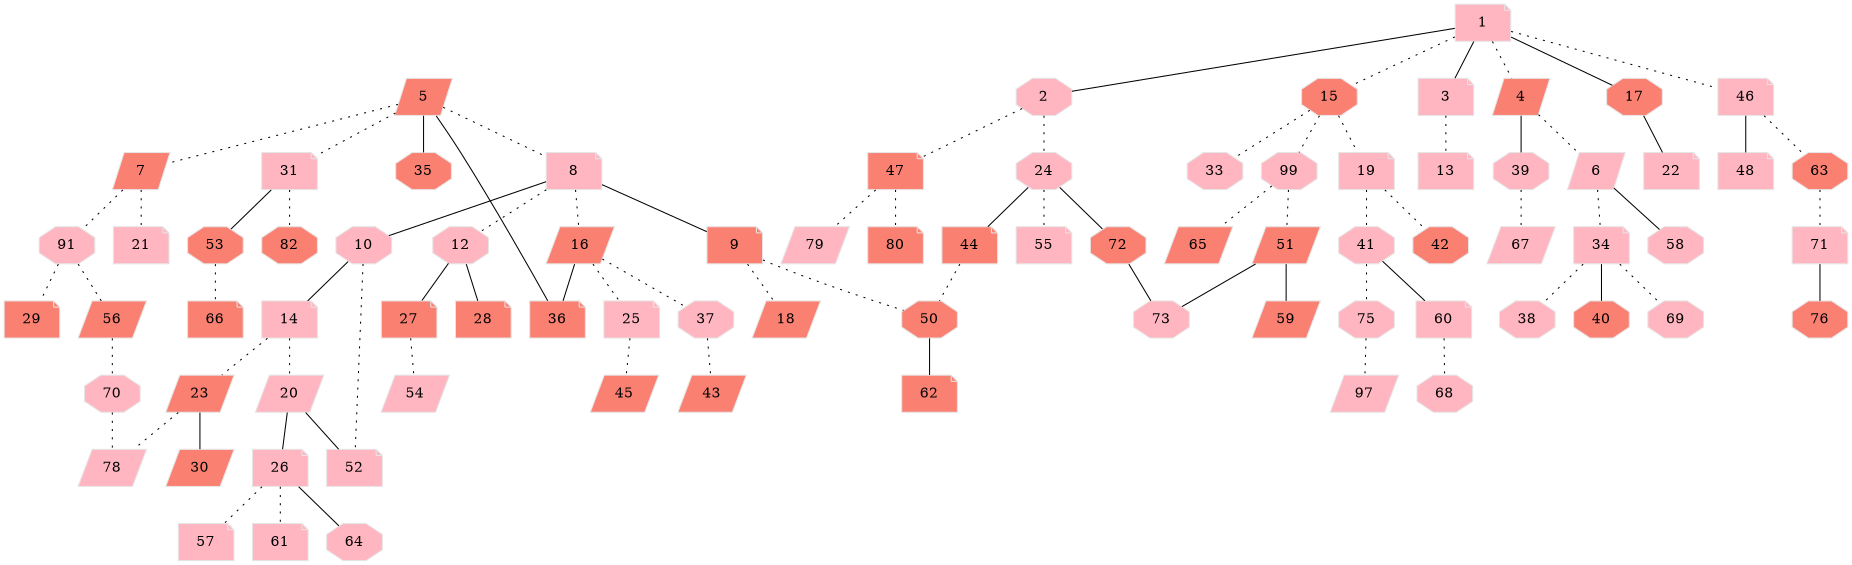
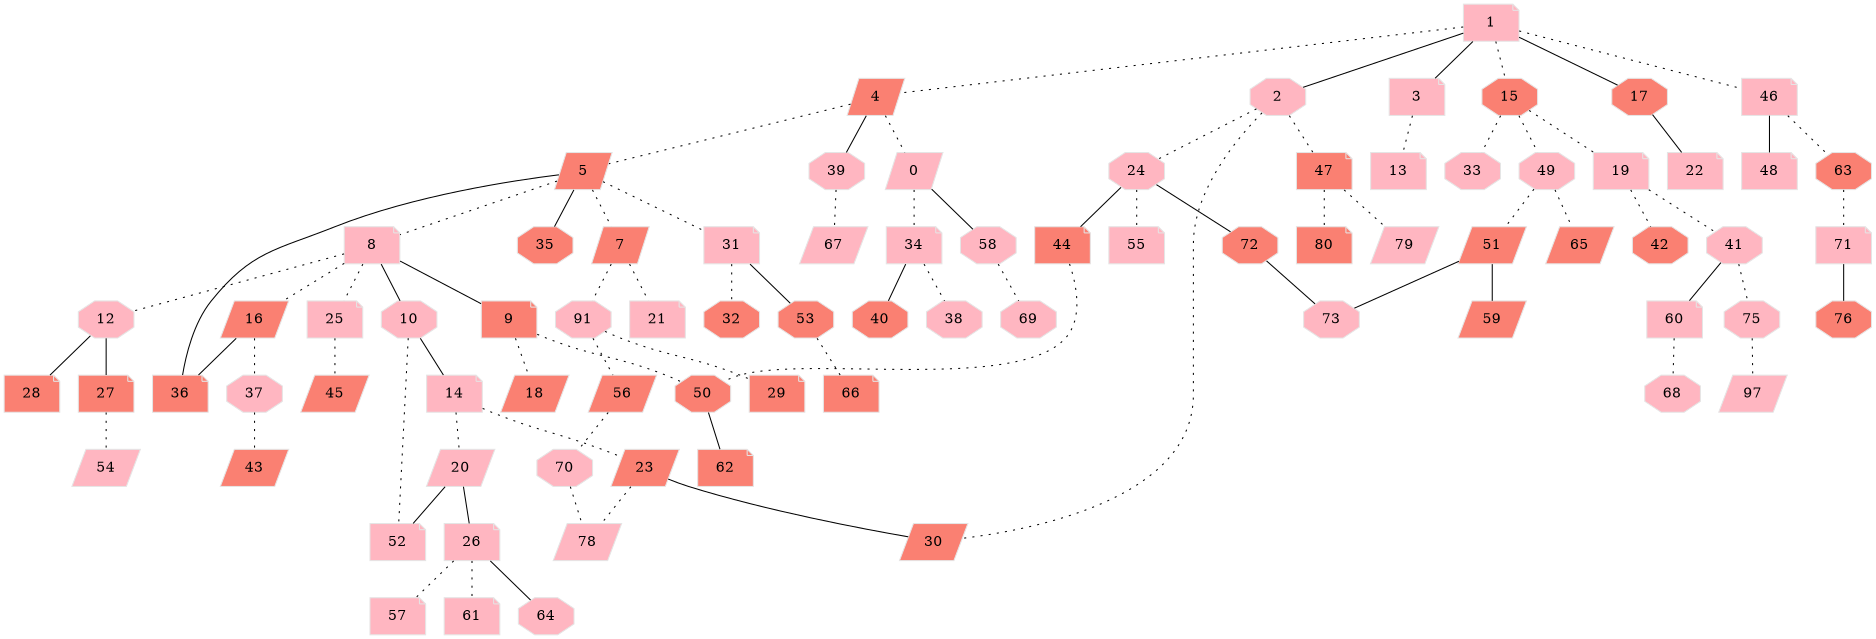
none -> (730, 134)
(1289, 171) -> (1547, 171)
(1596, 171) -> (914, 171)
(290, 245) -> (732, 319)
(606, 282) -> (353, 282)
(1640, 284) -> (1008, 282)
none -> (1193, 391)
